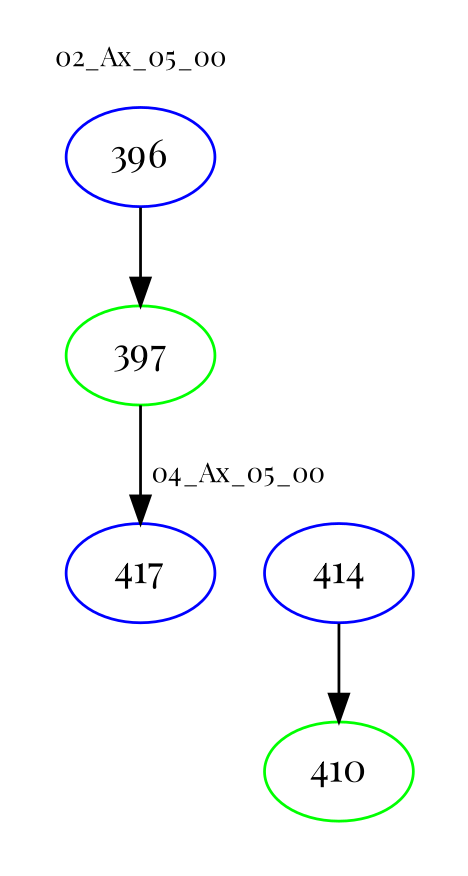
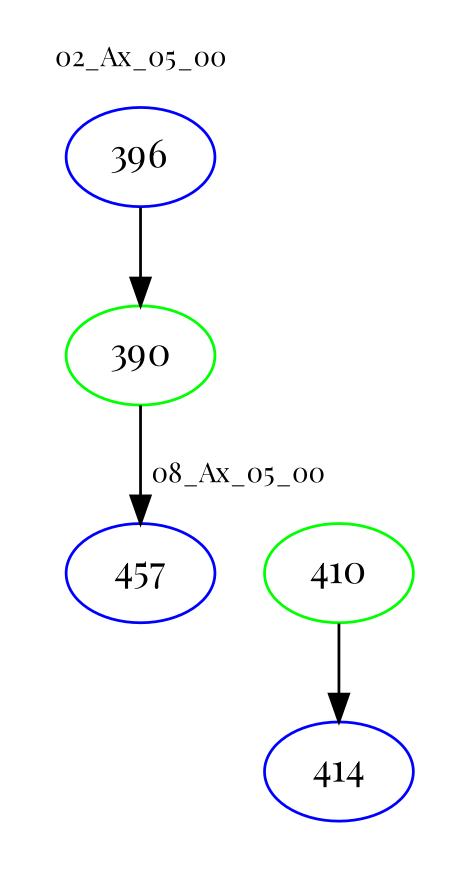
(141, 355) -> (141, 355)
(240, 475) -> (240, 475)
(141, 573) -> (141, 573)
(339, 659) -> (339, 659)
